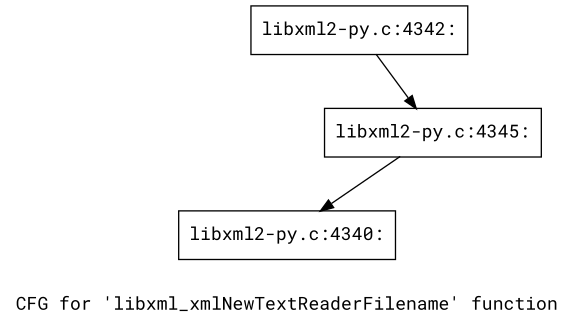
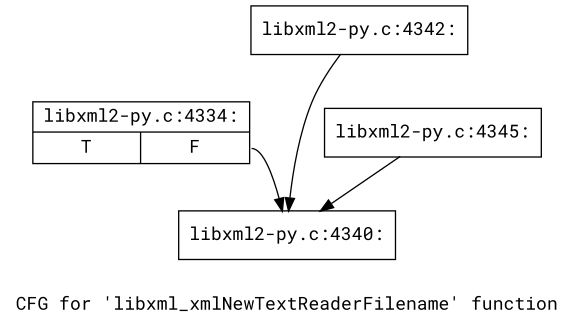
(392, 76) -> (305, 122)
none -> (141, 133)
